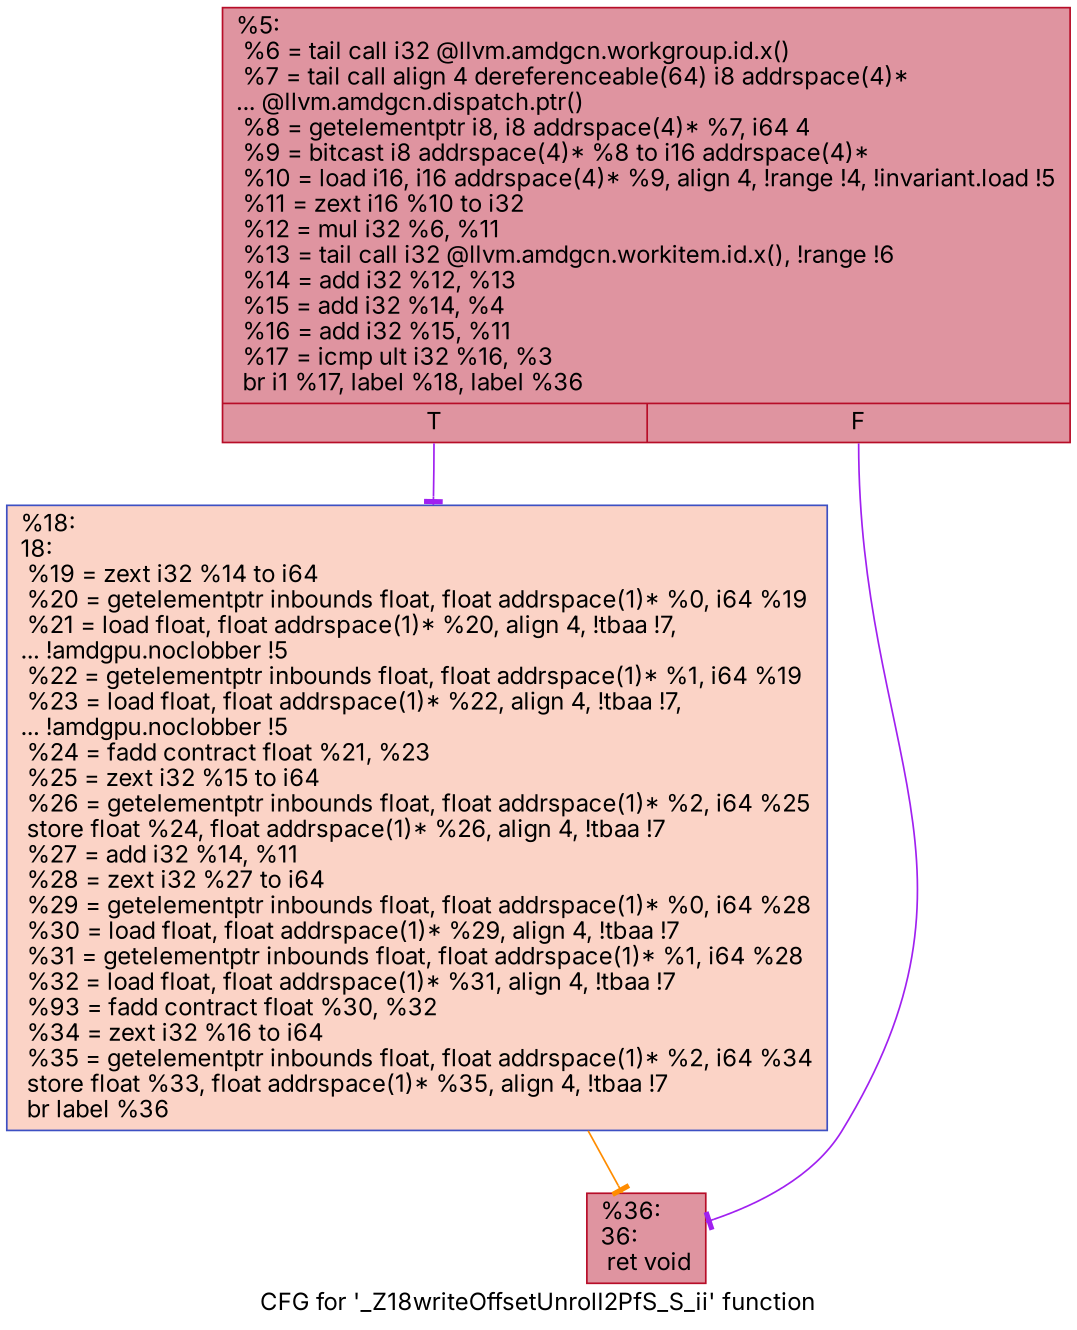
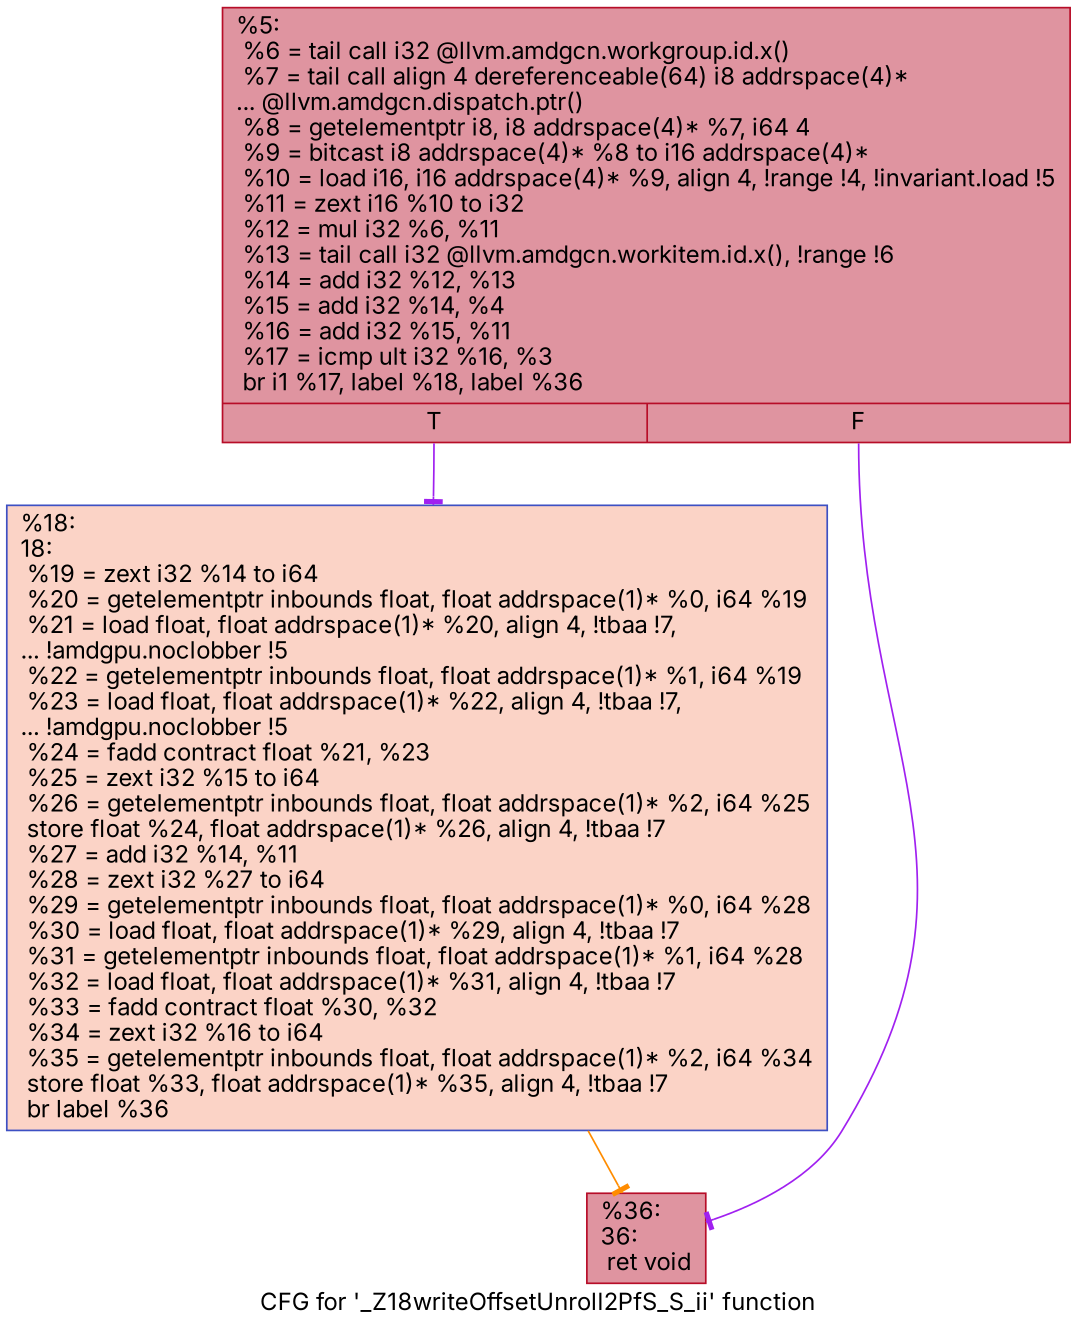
(229, 1008) -> (229, 1008)
